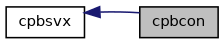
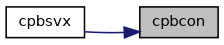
(120, 12) -> (104, 33)
